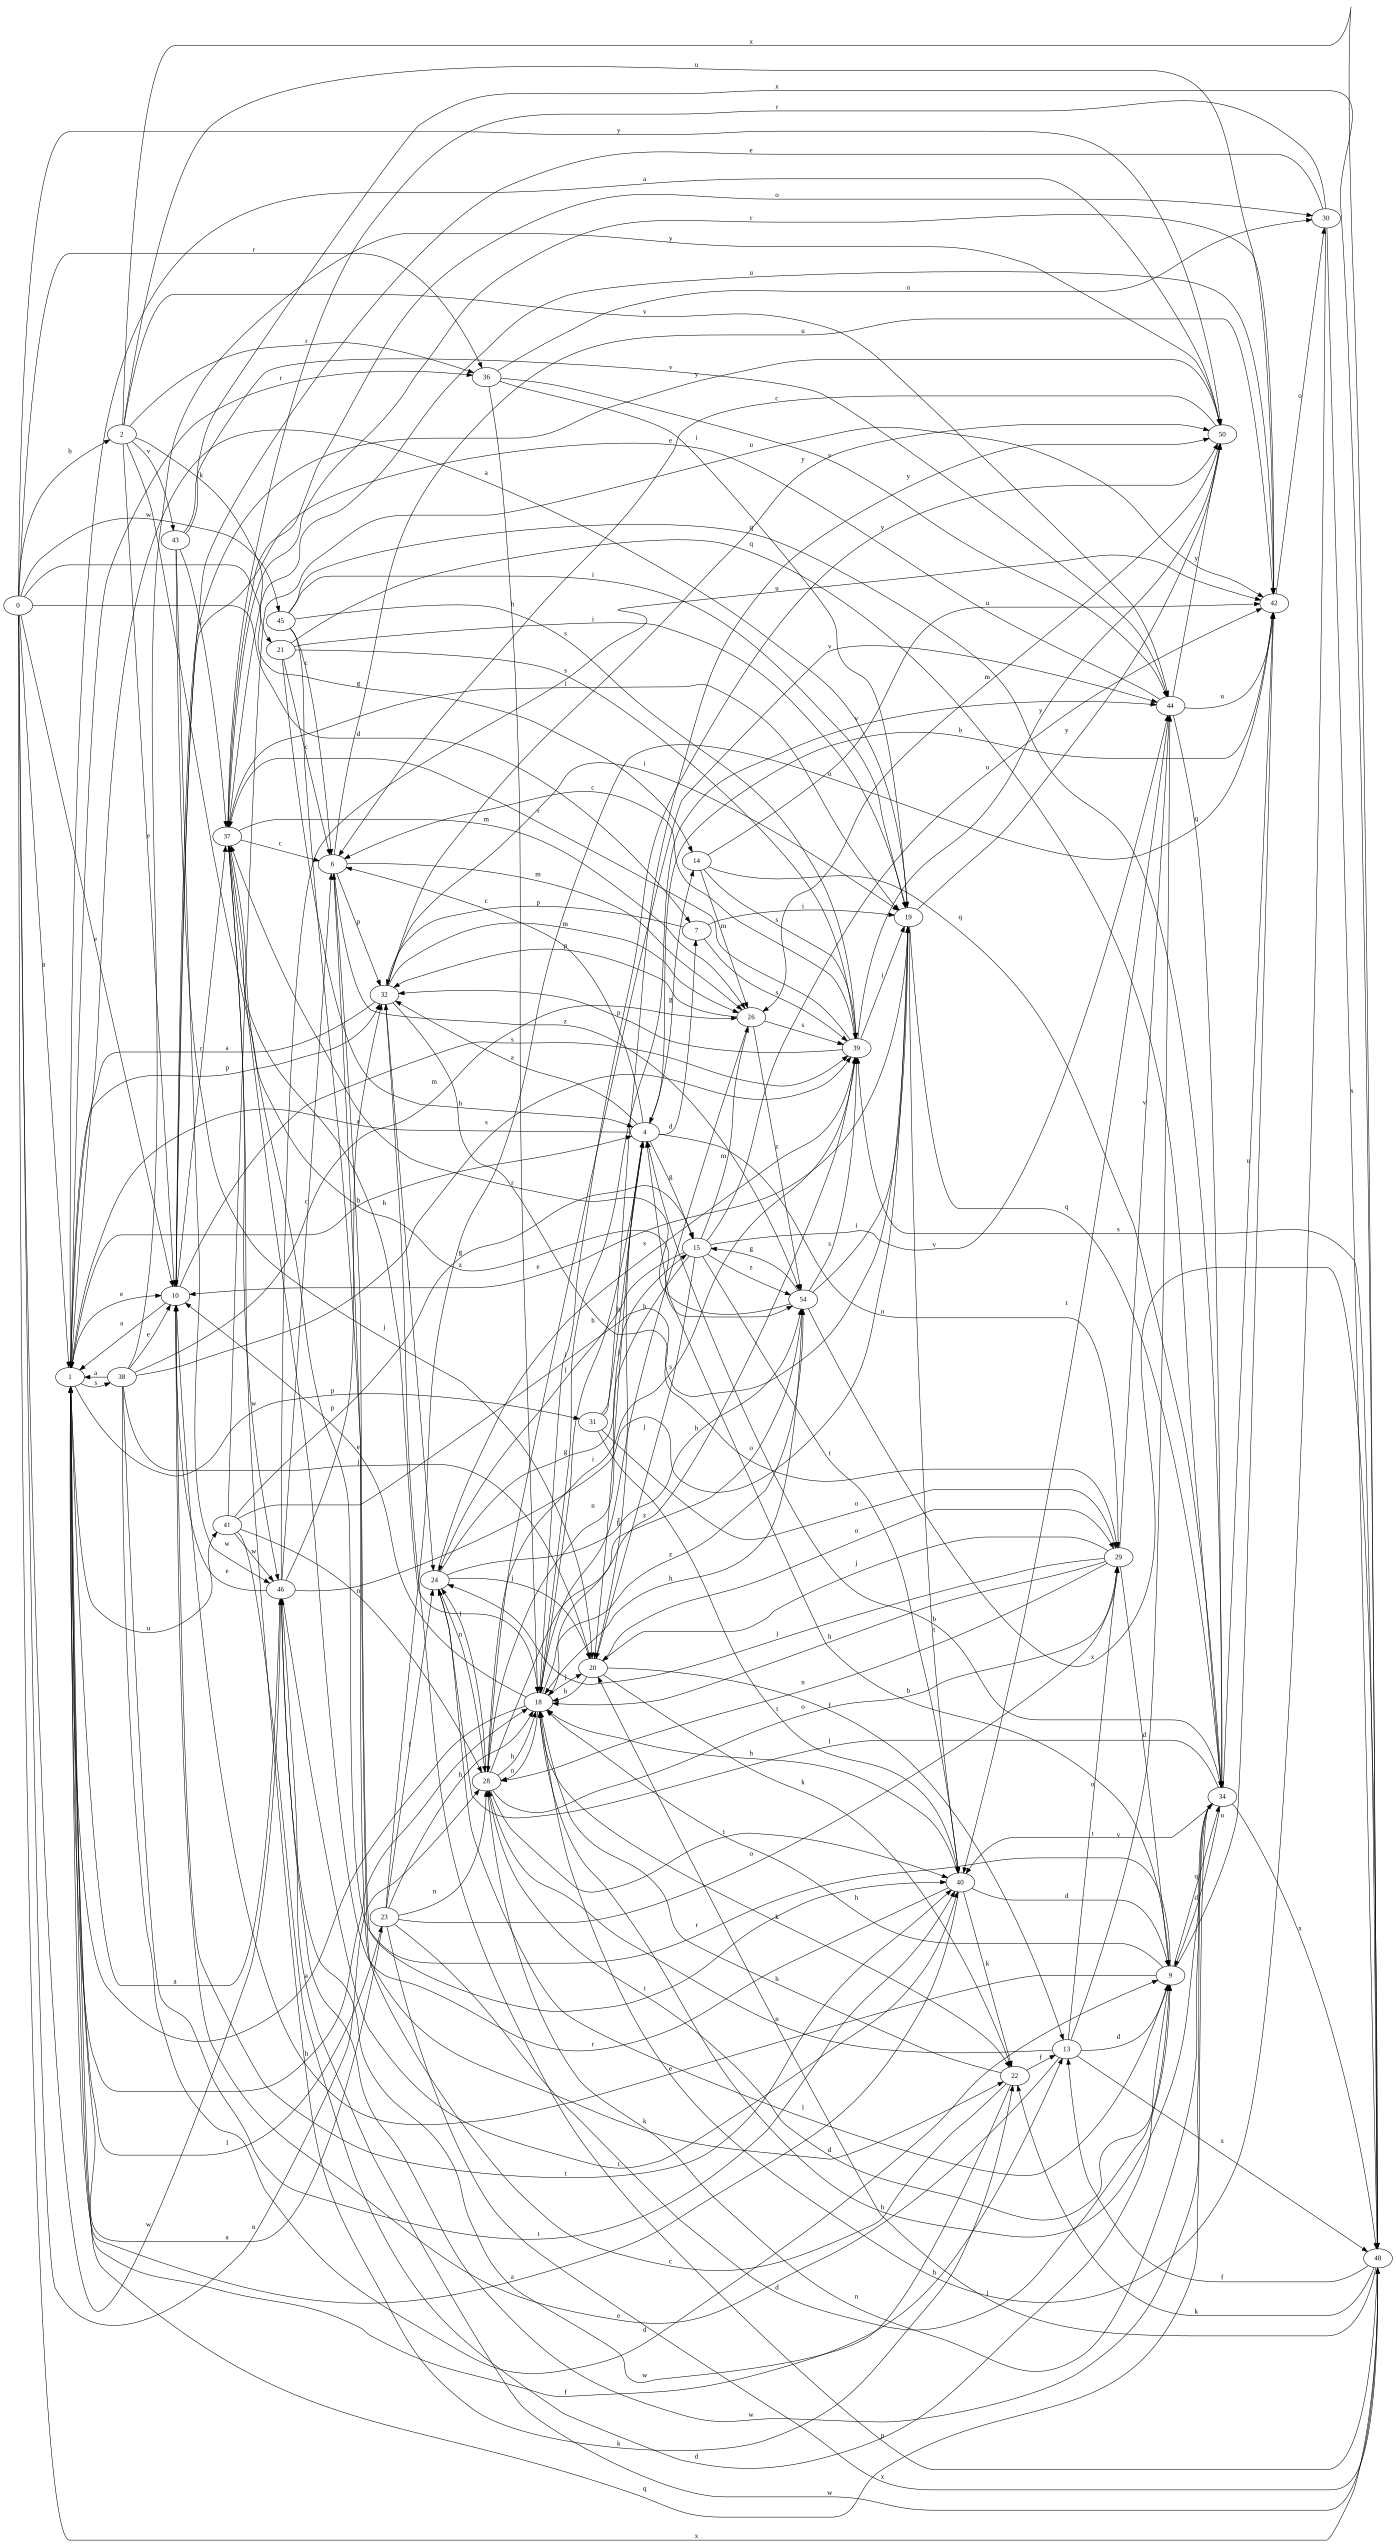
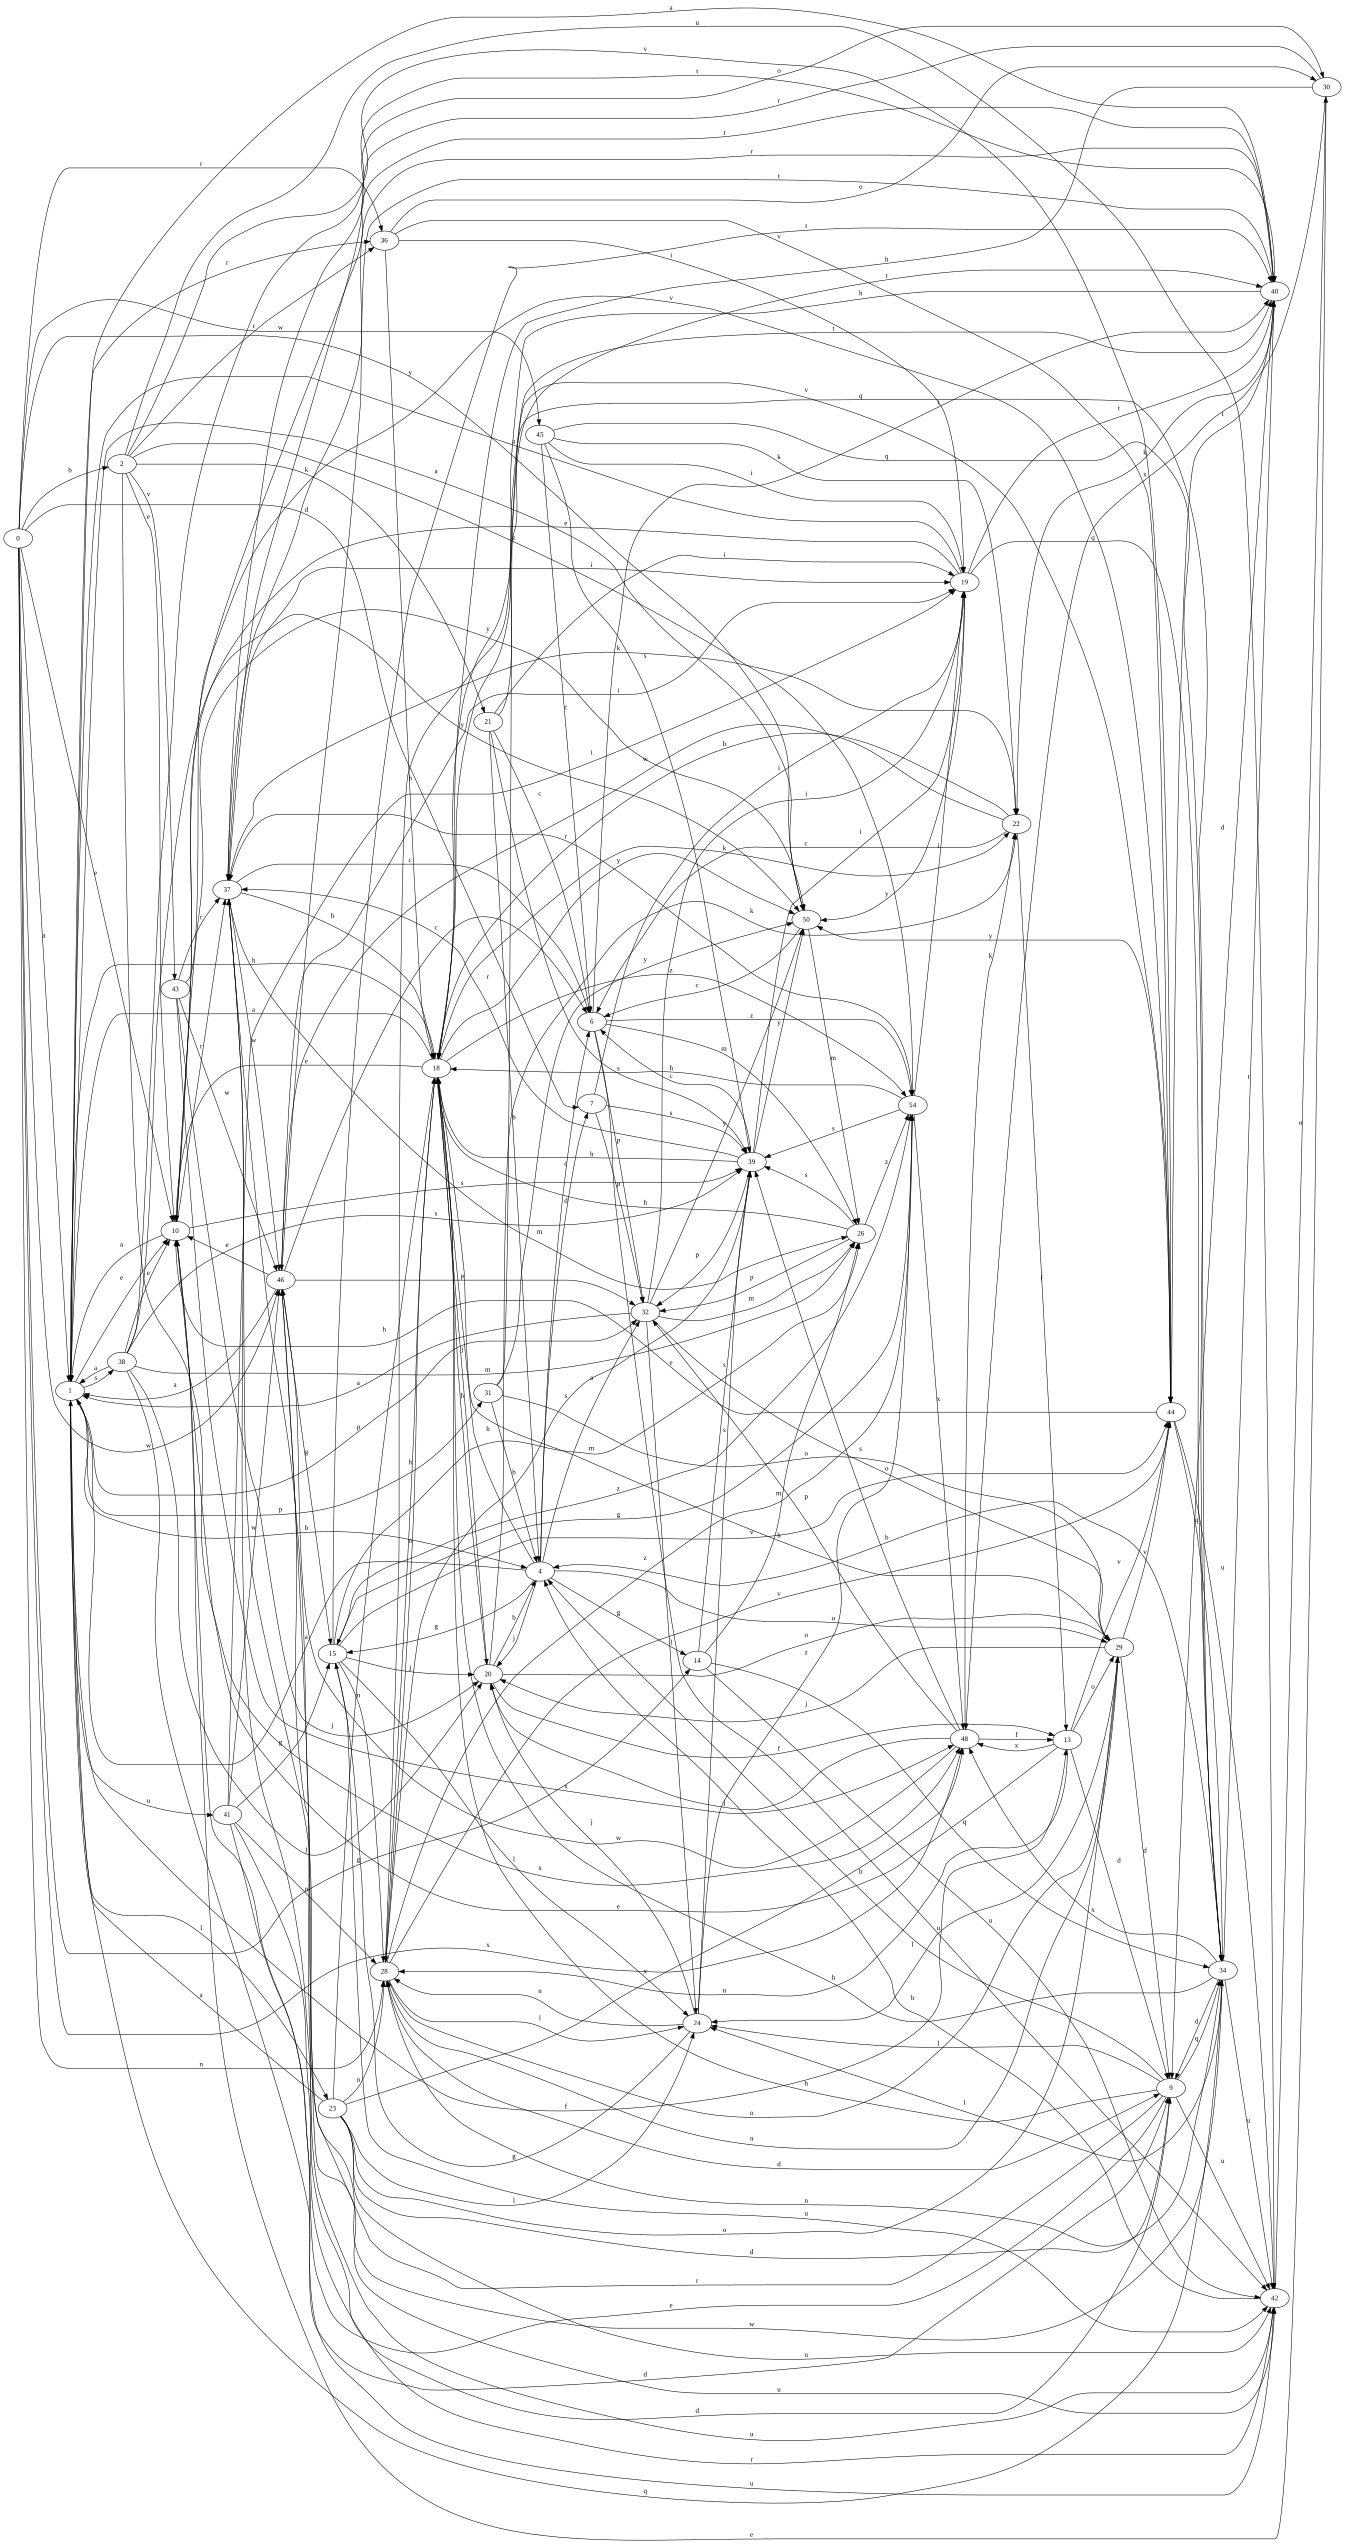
none -> (306, 1464)
